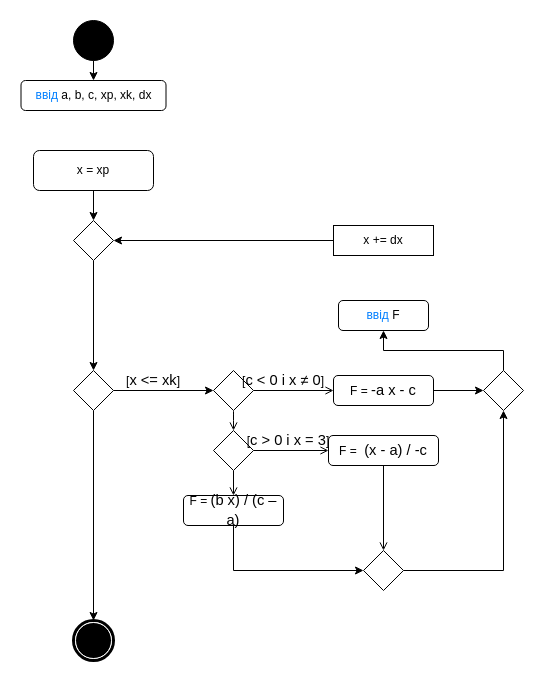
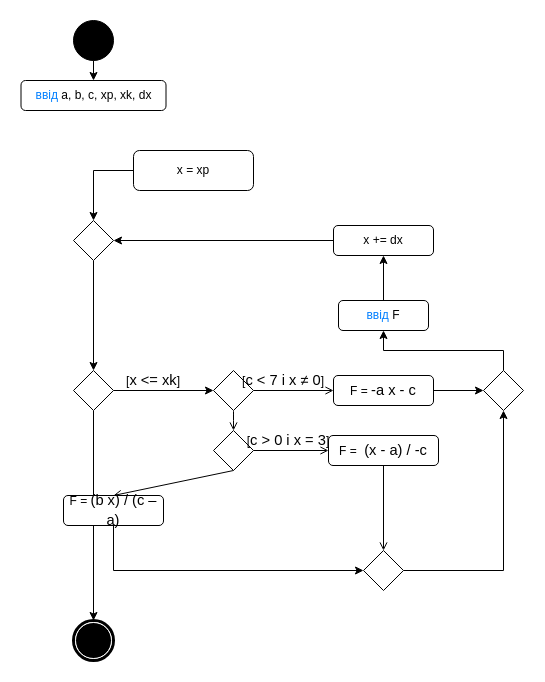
(94, 171) -> (194, 171)
(384, 241) -> (384, 241)
none -> (384, 281)
(284, 381) -> (284, 381)
(234, 511) -> (114, 511)
